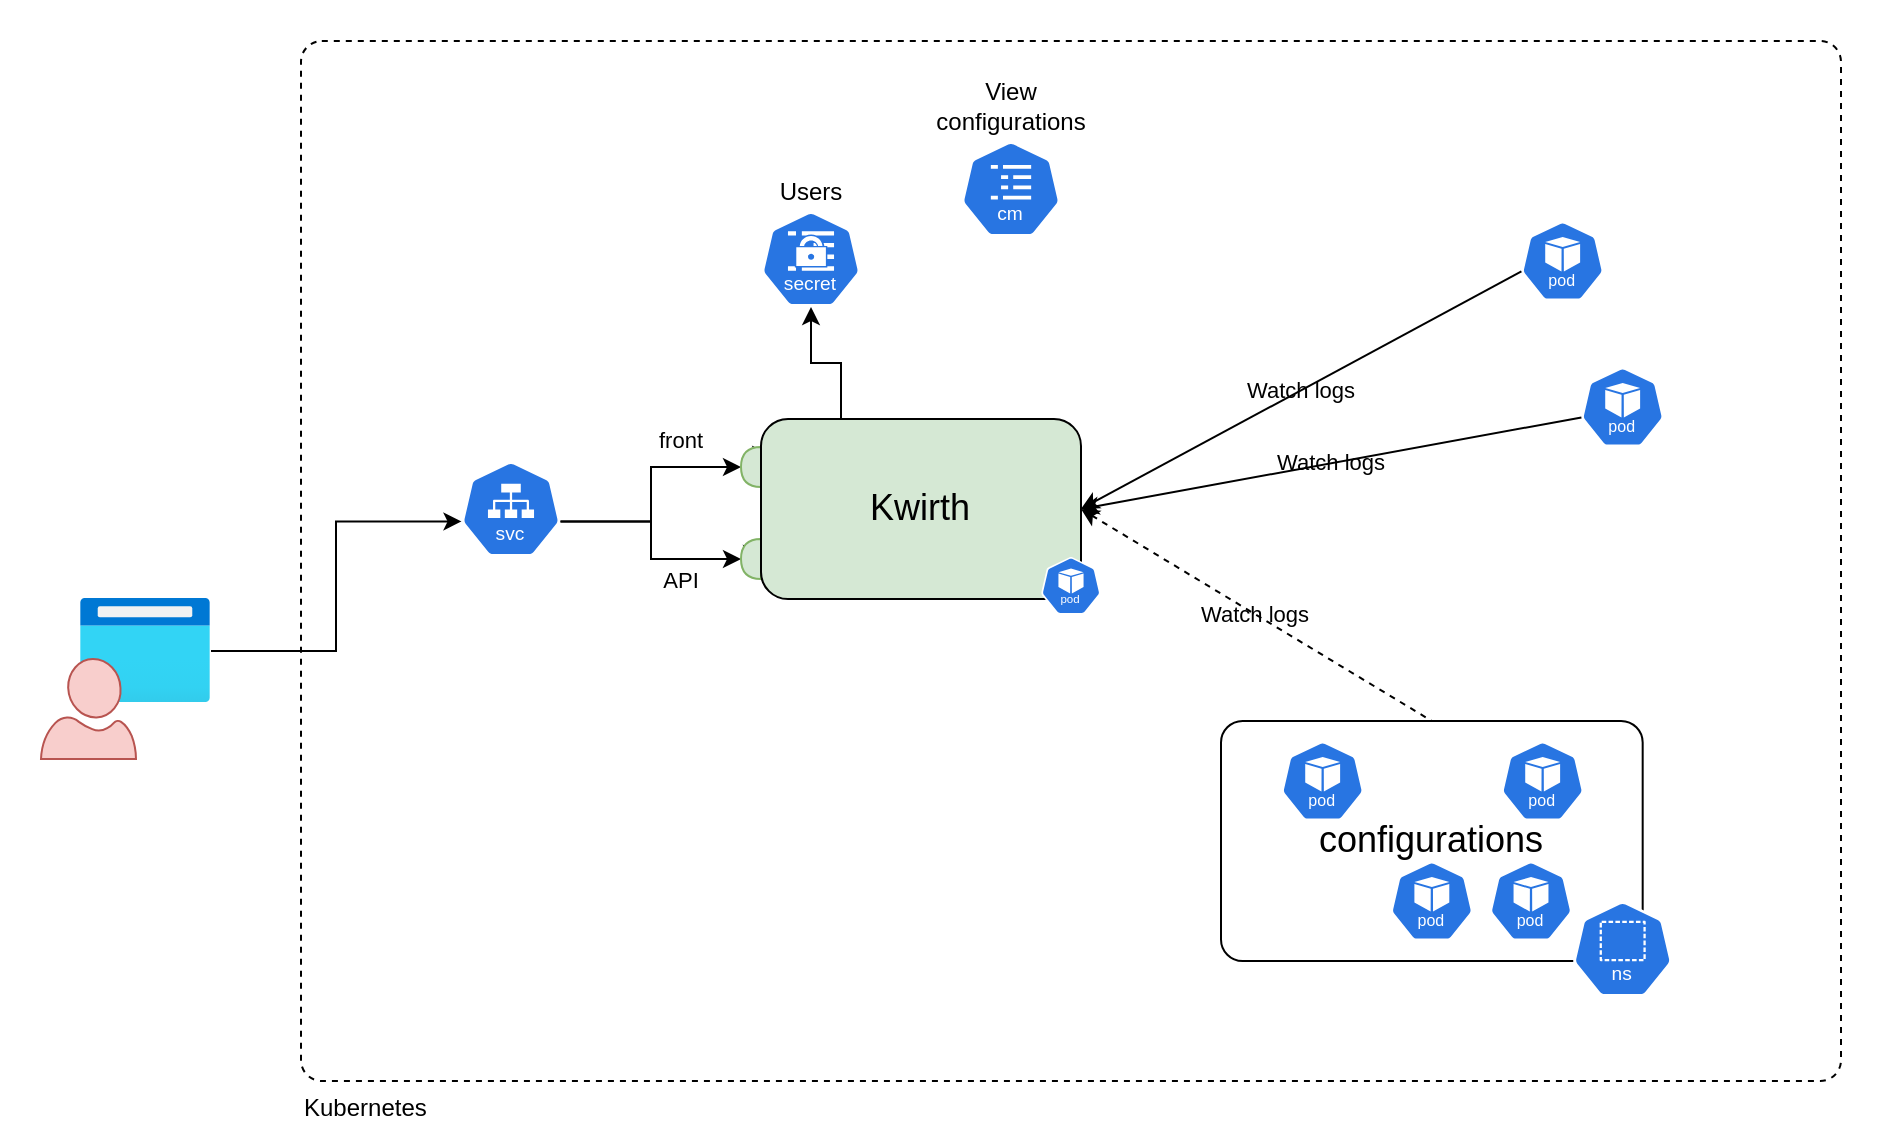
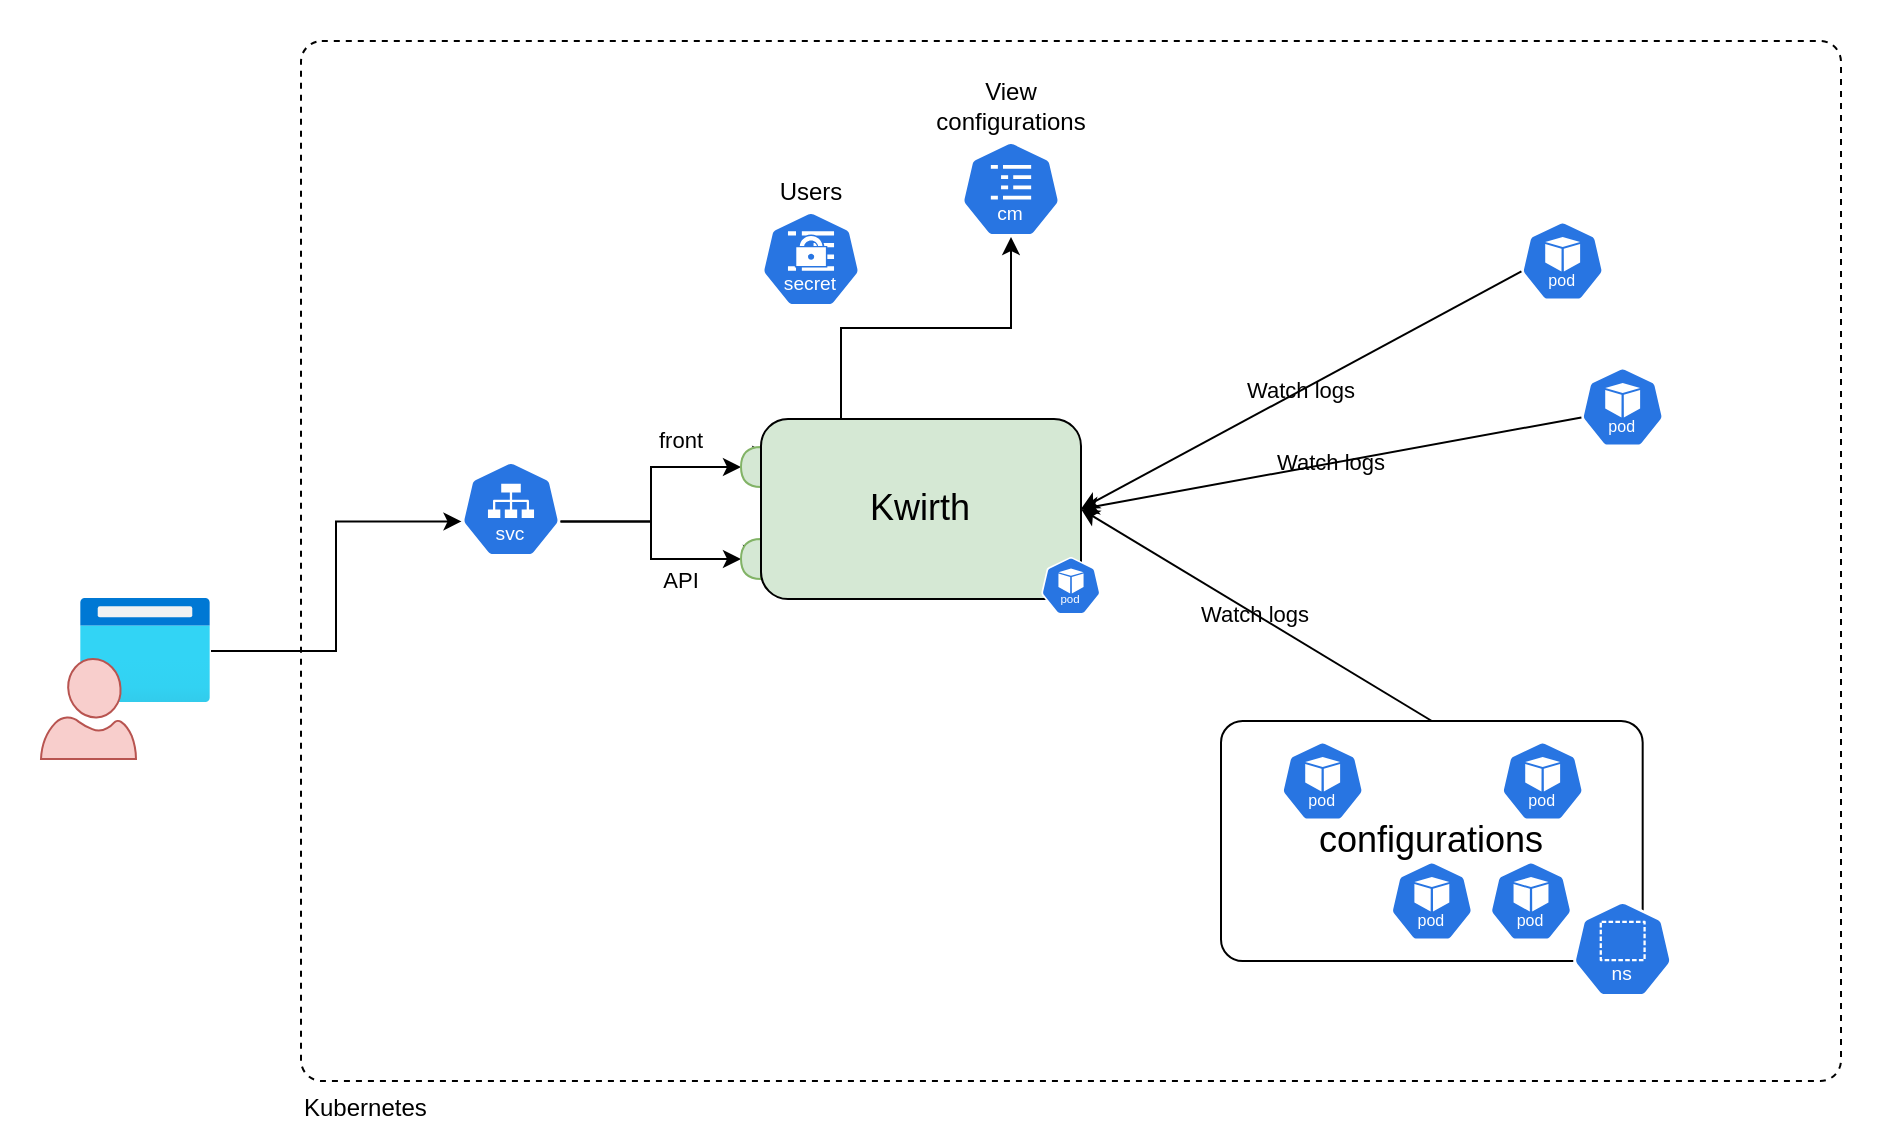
(811, 358) -> (946, 328)
(1263, 619) -> (1263, 619)
